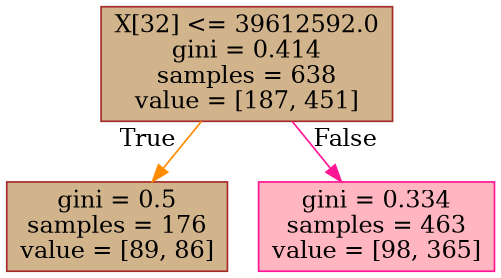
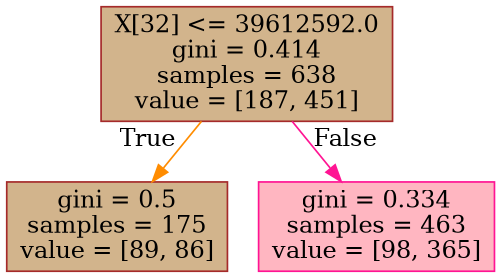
(117, 227) -> (117, 227)
